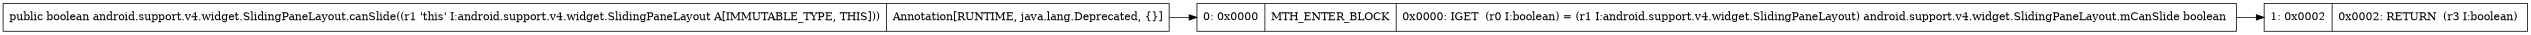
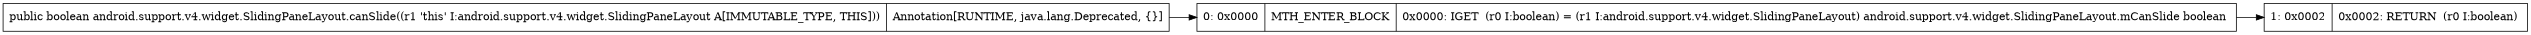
(2430, 17) -> (2430, 17)
